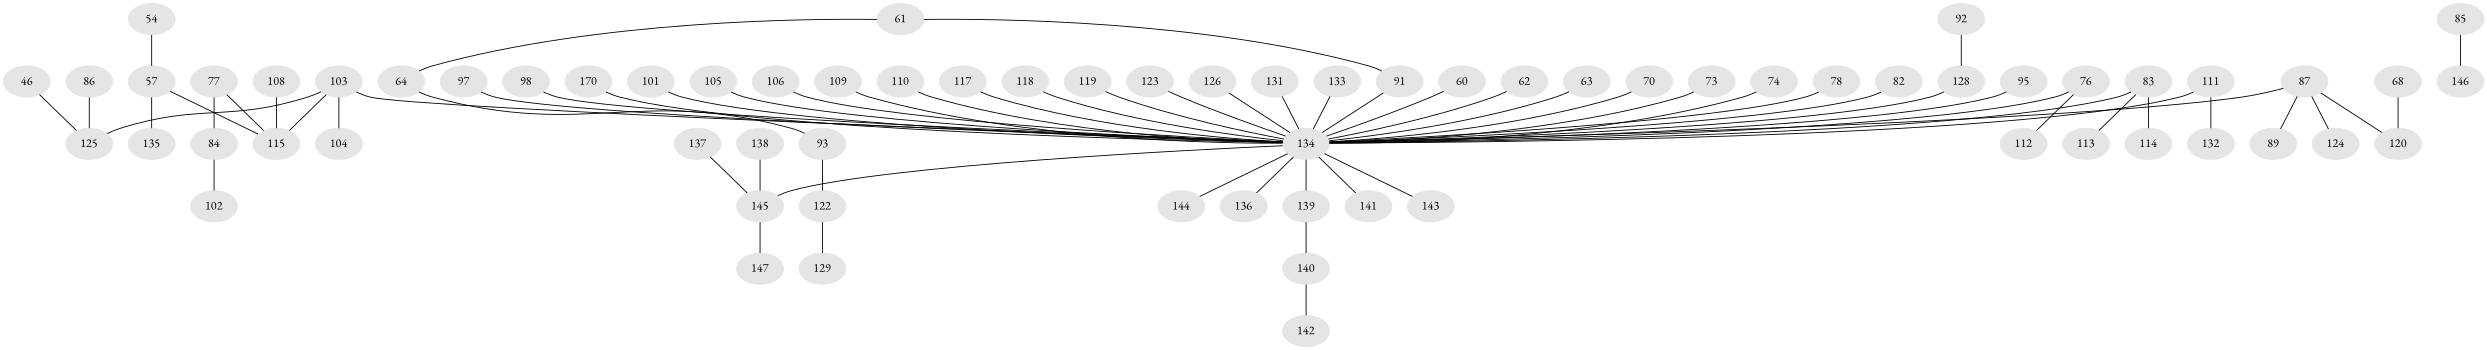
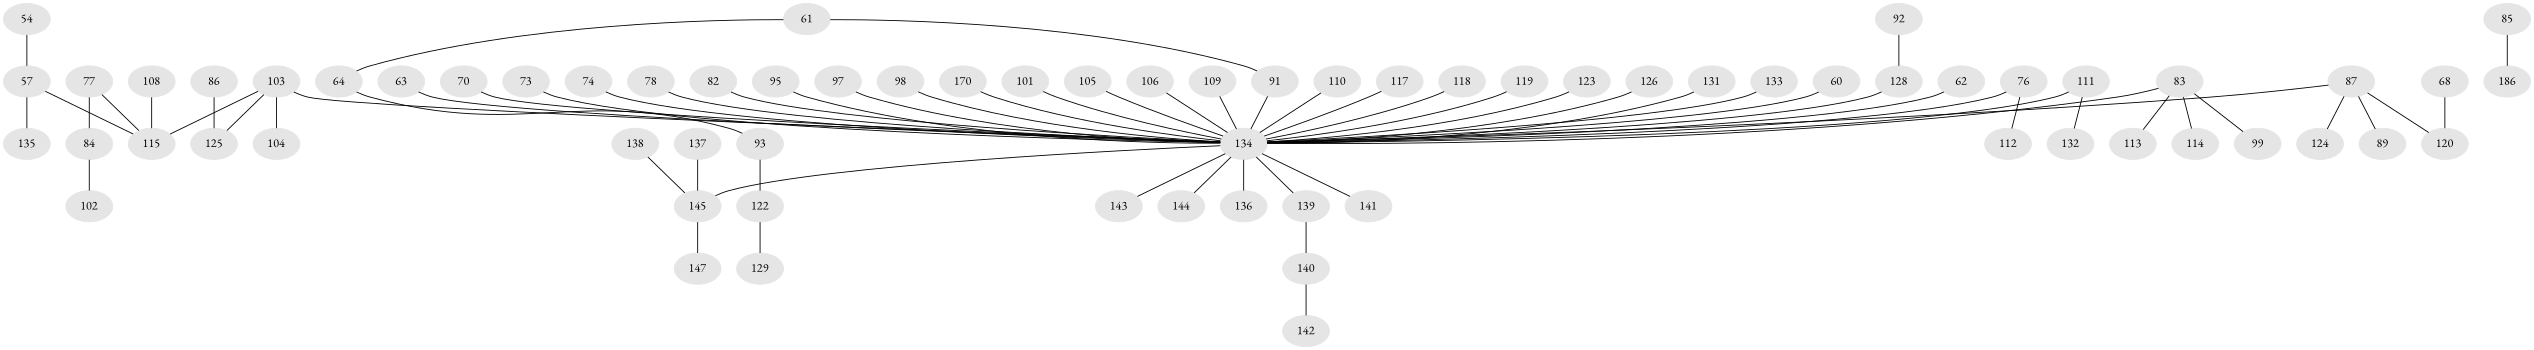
(27, 81) -> none
(2460, 81) -> (2507, 81)
none -> (2258, 144)
